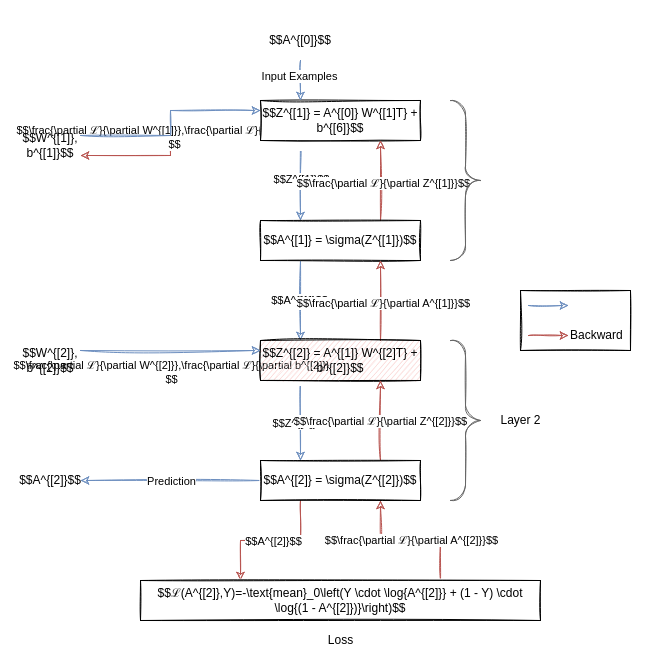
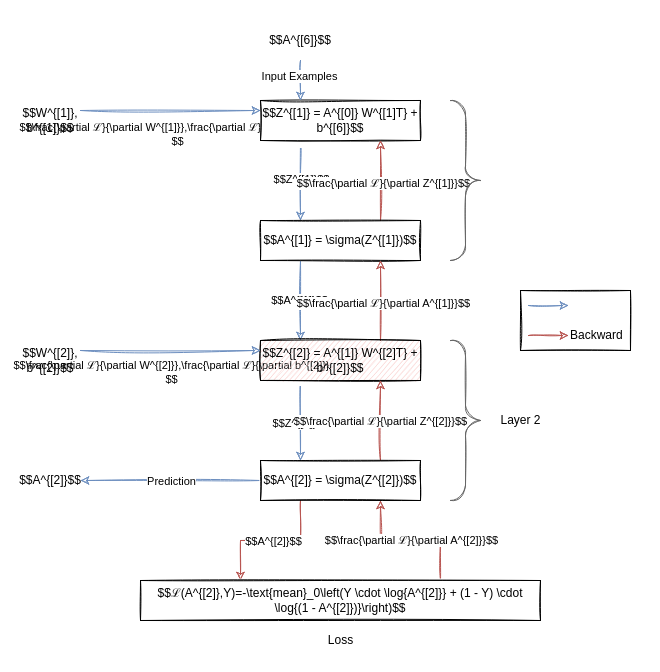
(301, 41) -> (301, 41)
(51, 146) -> (51, 121)
